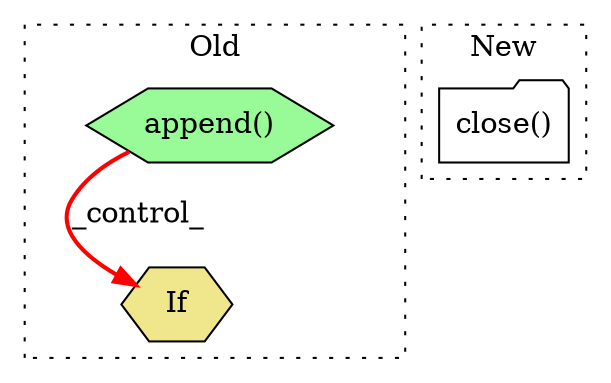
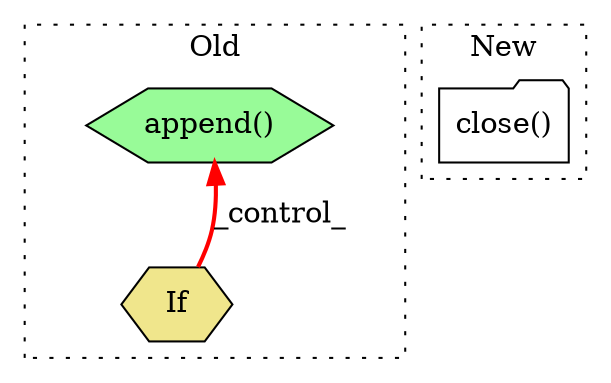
(68, 210) -> (213, 227)
